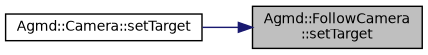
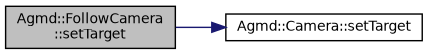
(220, 27) -> (194, 27)
